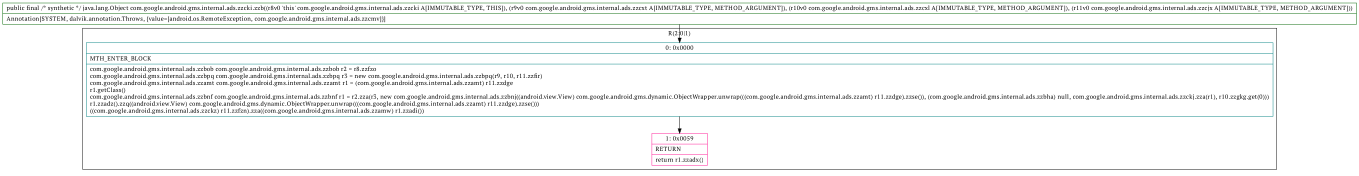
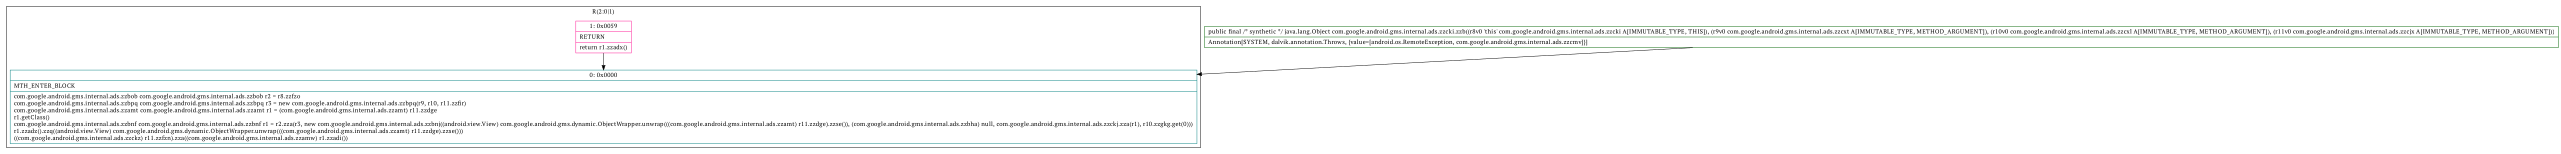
(680, 123) -> (604, 59)
